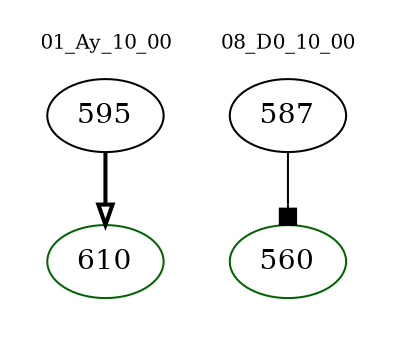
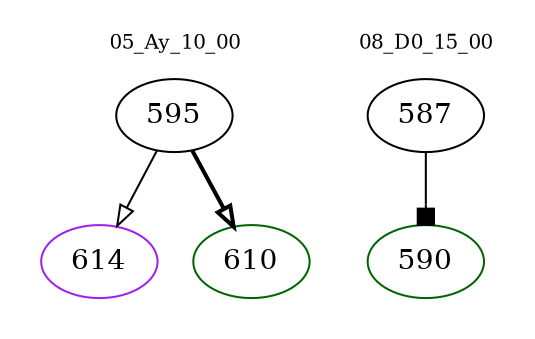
(106, 44) -> (175, 44)
(289, 44) -> (427, 44)
none -> (99, 262)
(288, 262) -> (426, 262)
